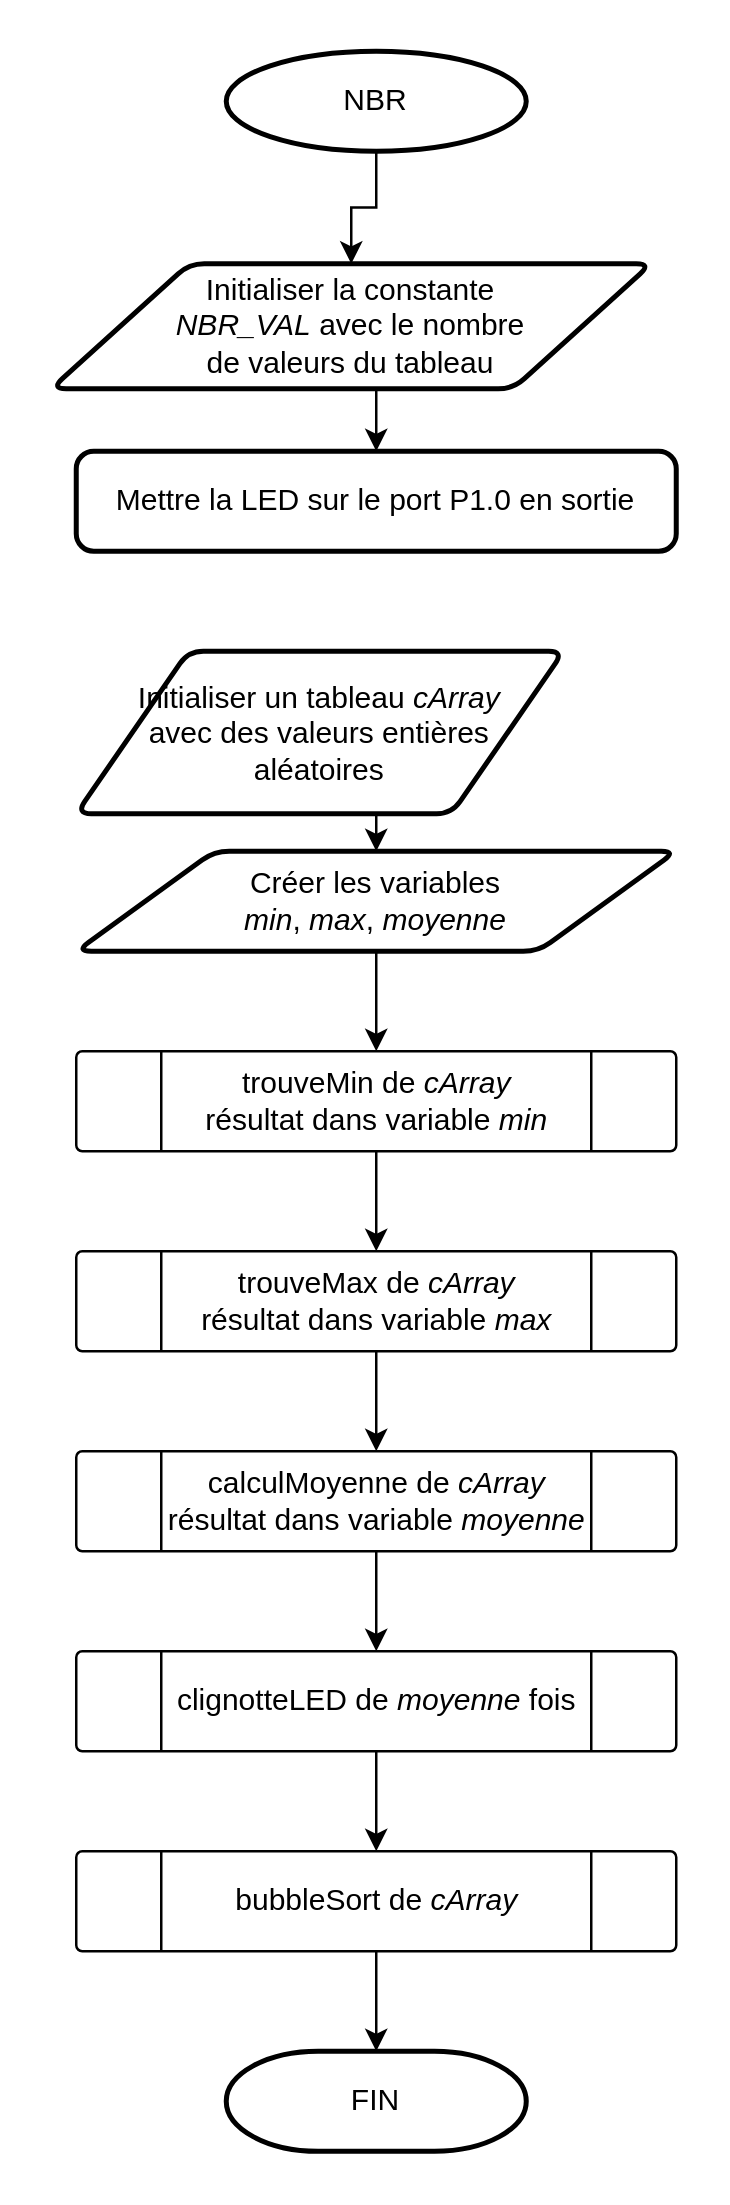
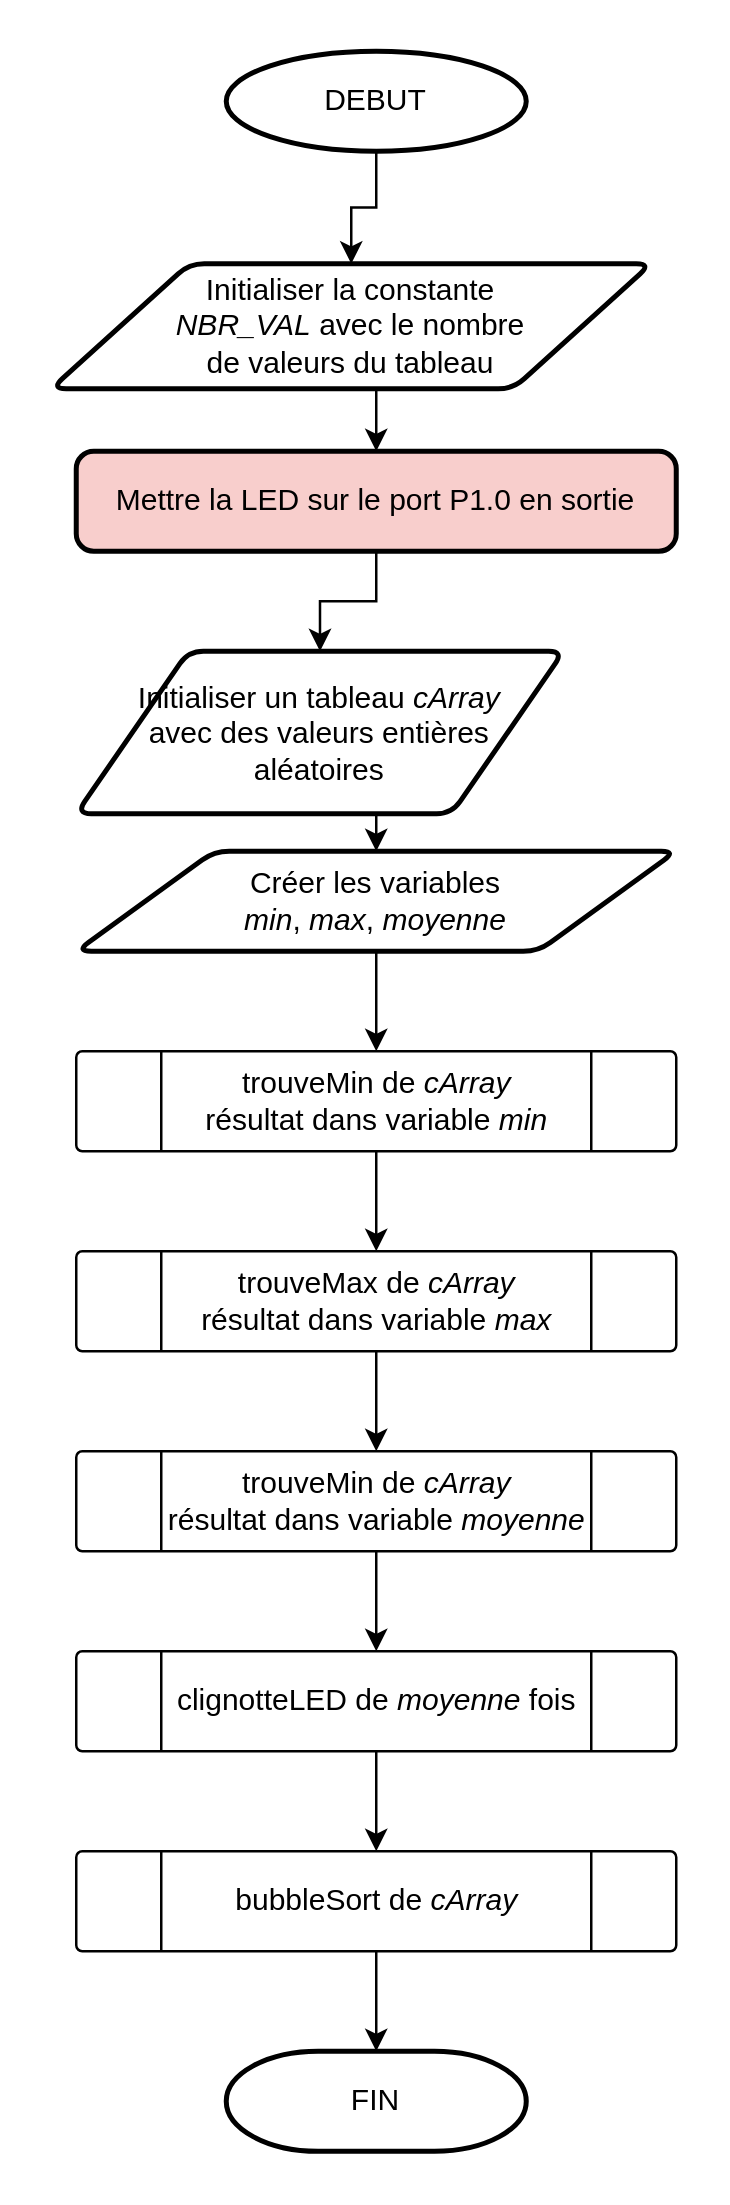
(376, 101) -> (376, 101)
(376, 501) -> (376, 501)
none -> (356, 601)
(378, 1501) -> (378, 1501)
